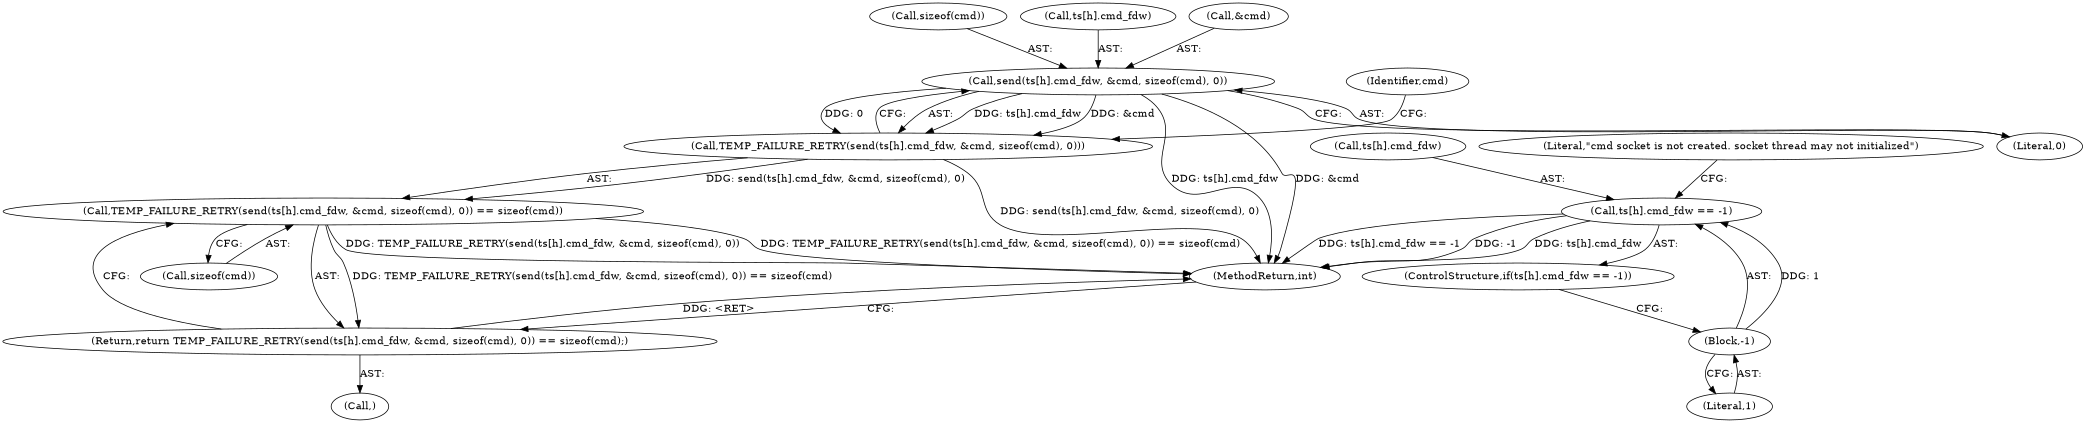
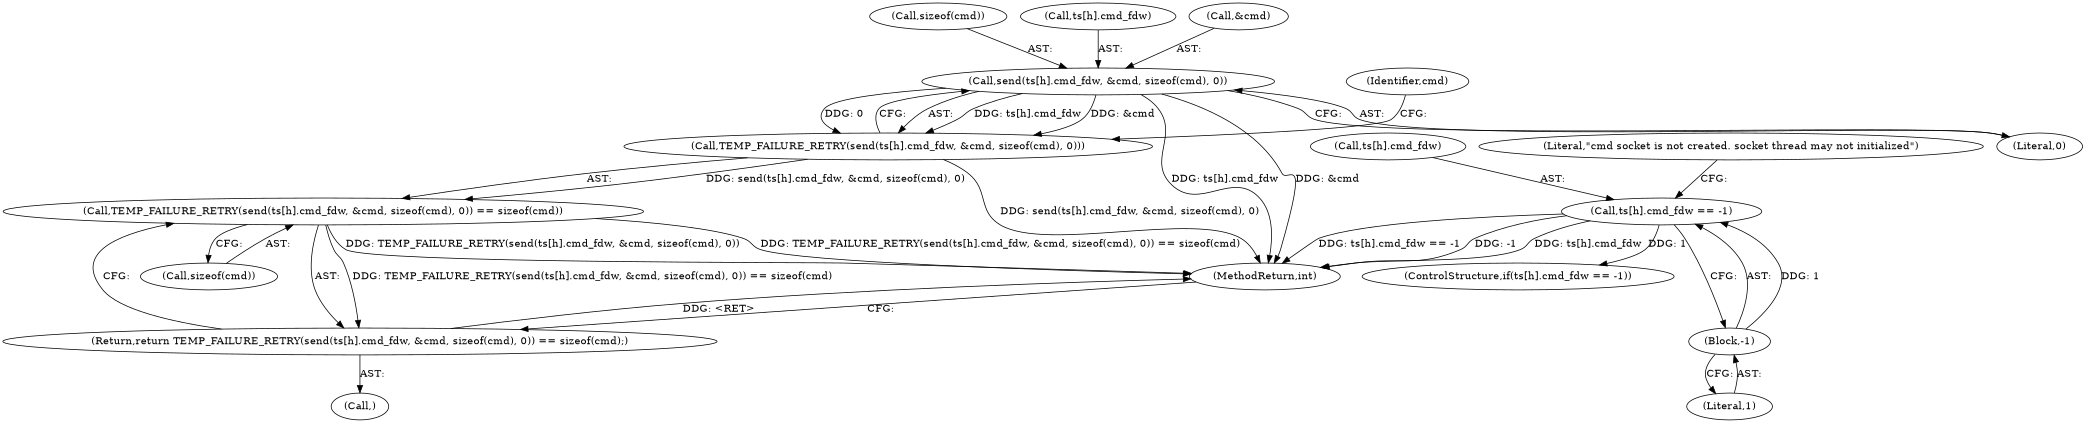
(1668, 244) -> (1668, 244)
(1626, 310) -> (1702, 271)
